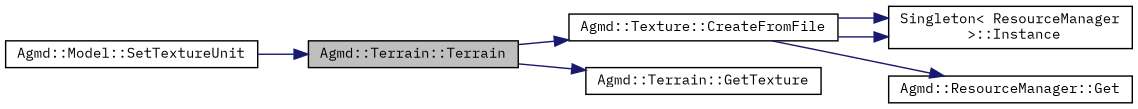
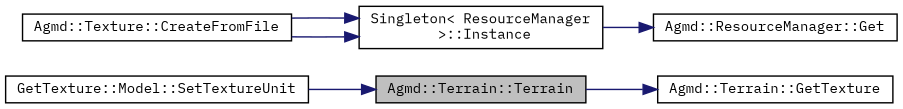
(536, 43) -> none
(132, 54) -> (157, 89)
(851, 57) -> (621, 27)
